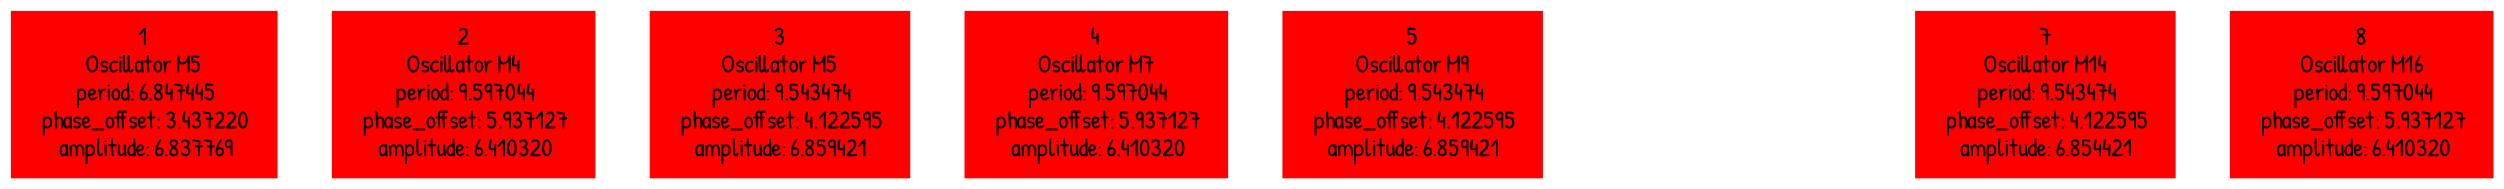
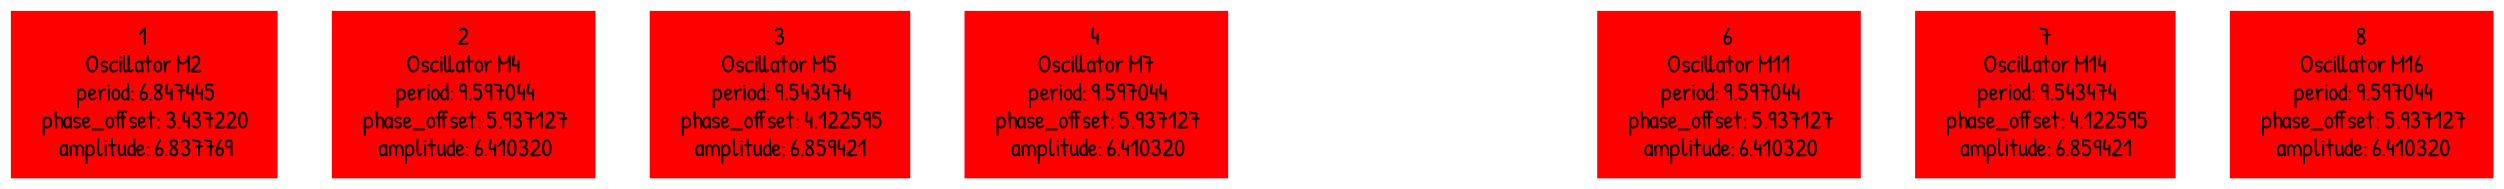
(144, 65) -> (144, 65)
(1413, 95) -> none
none -> (1729, 95)
(2045, 149) -> (2045, 149)
